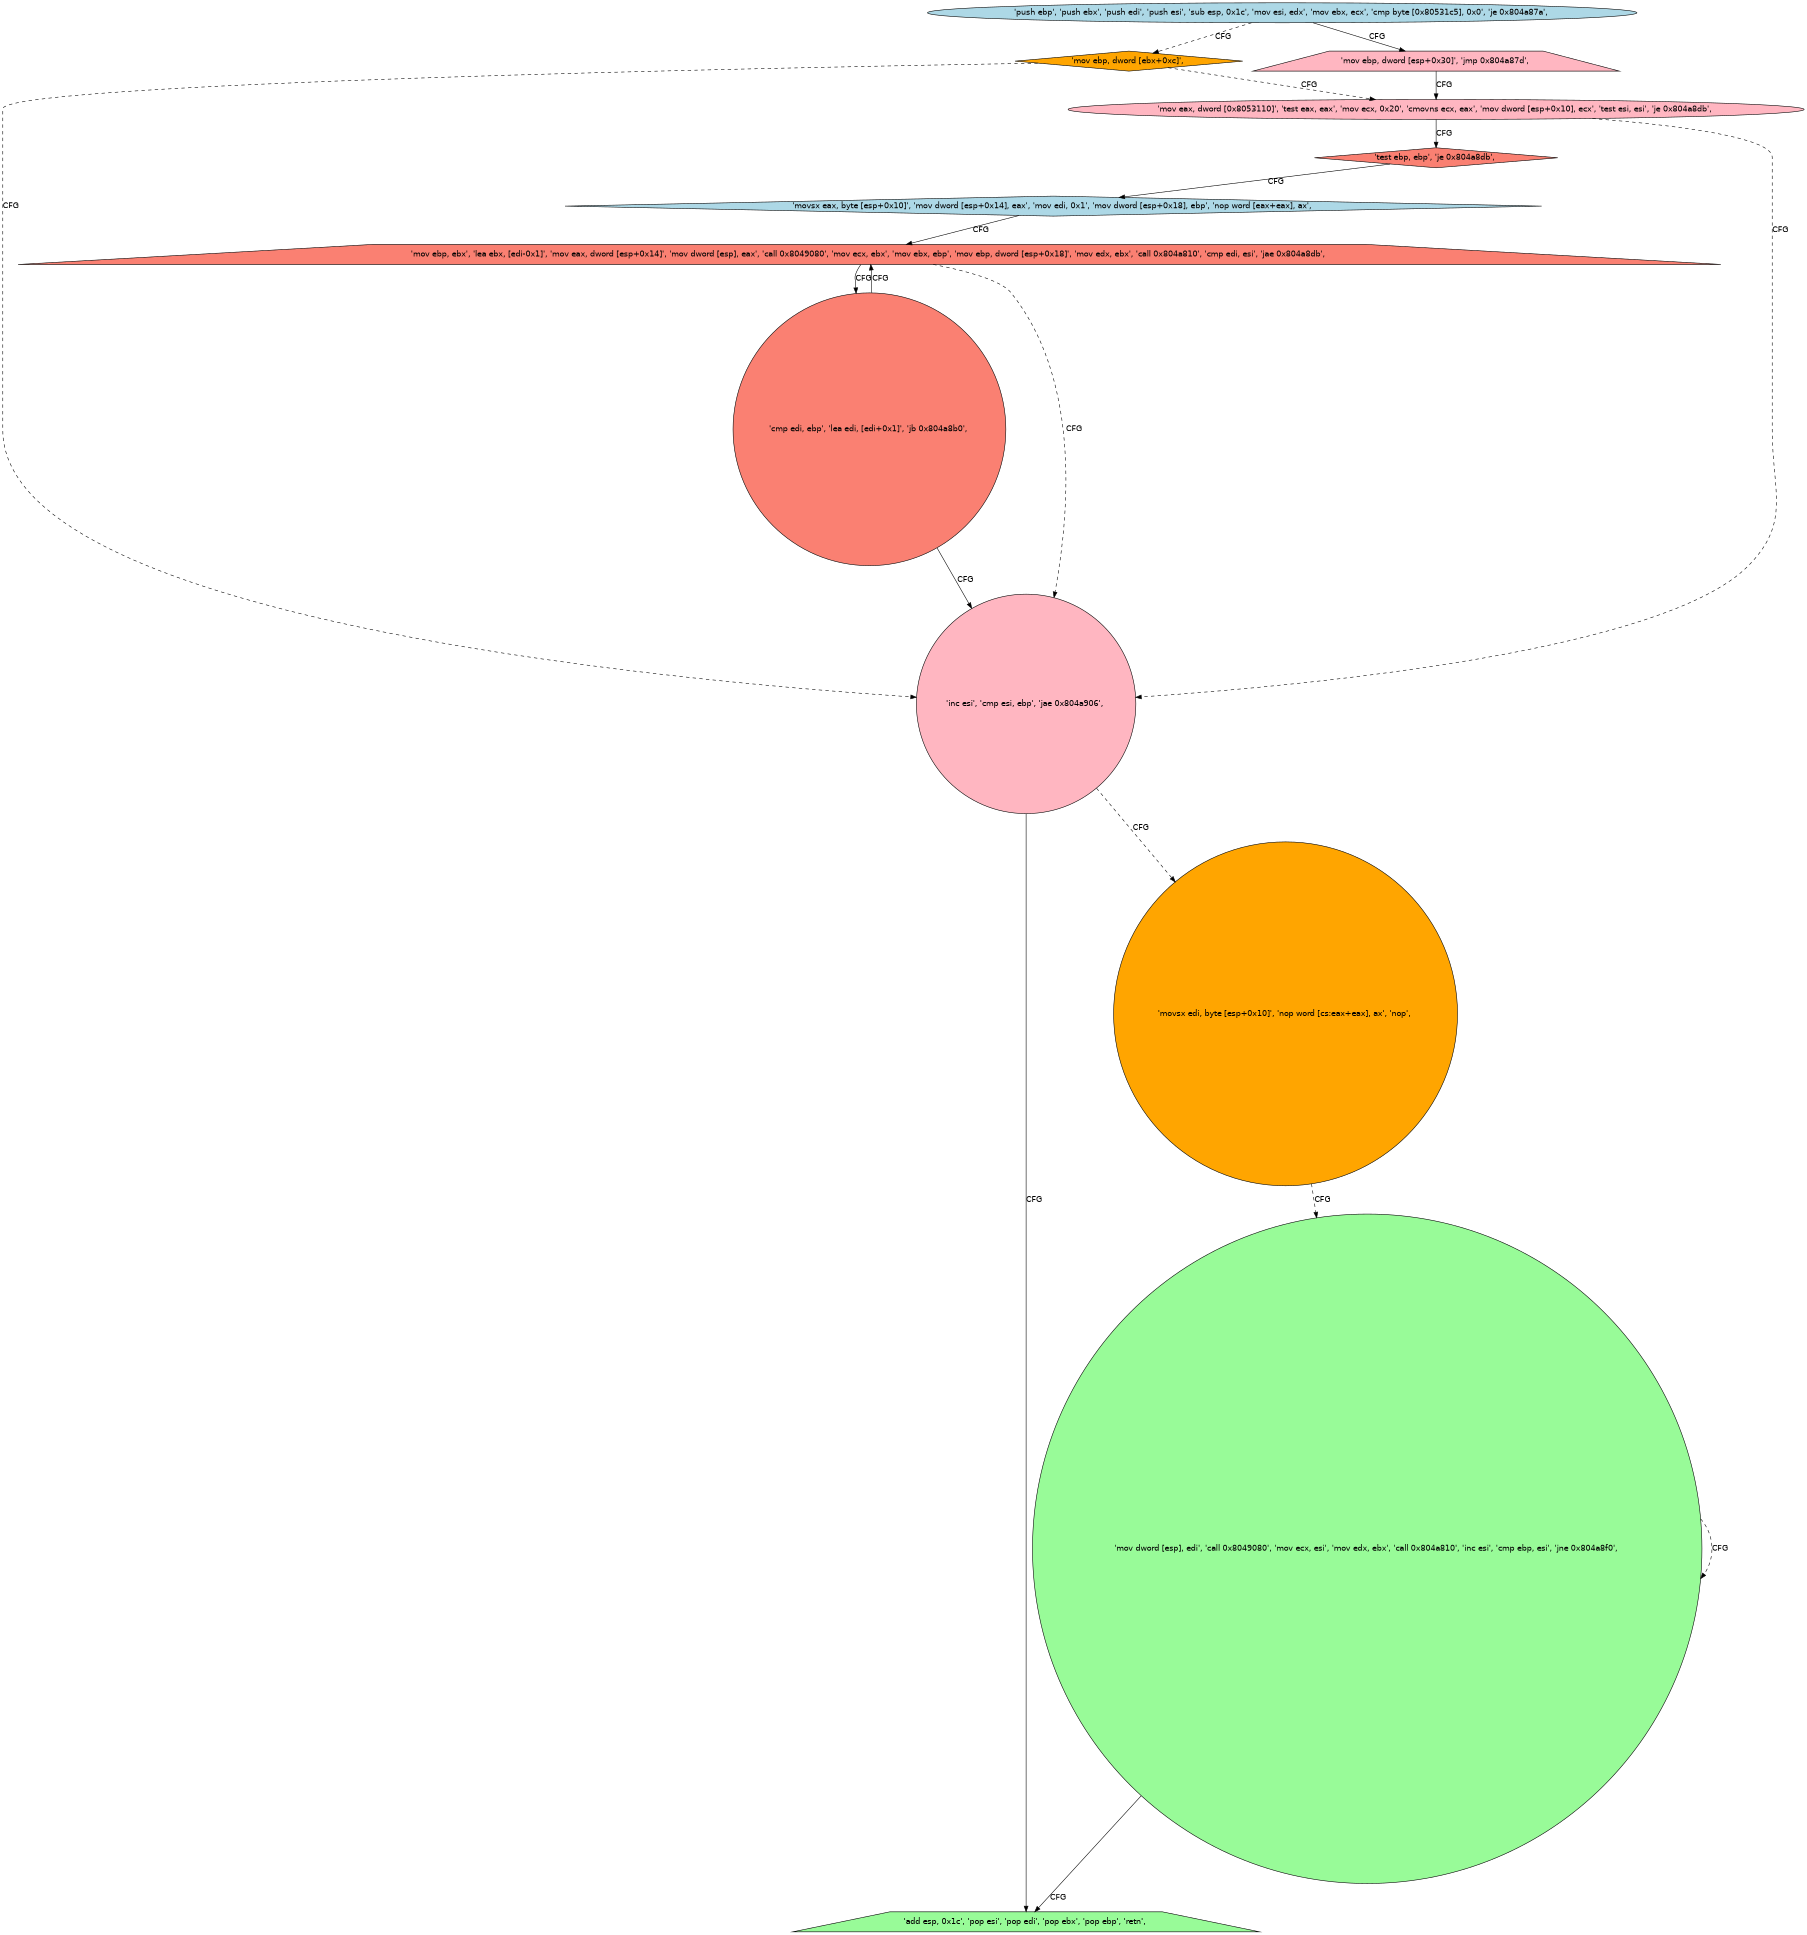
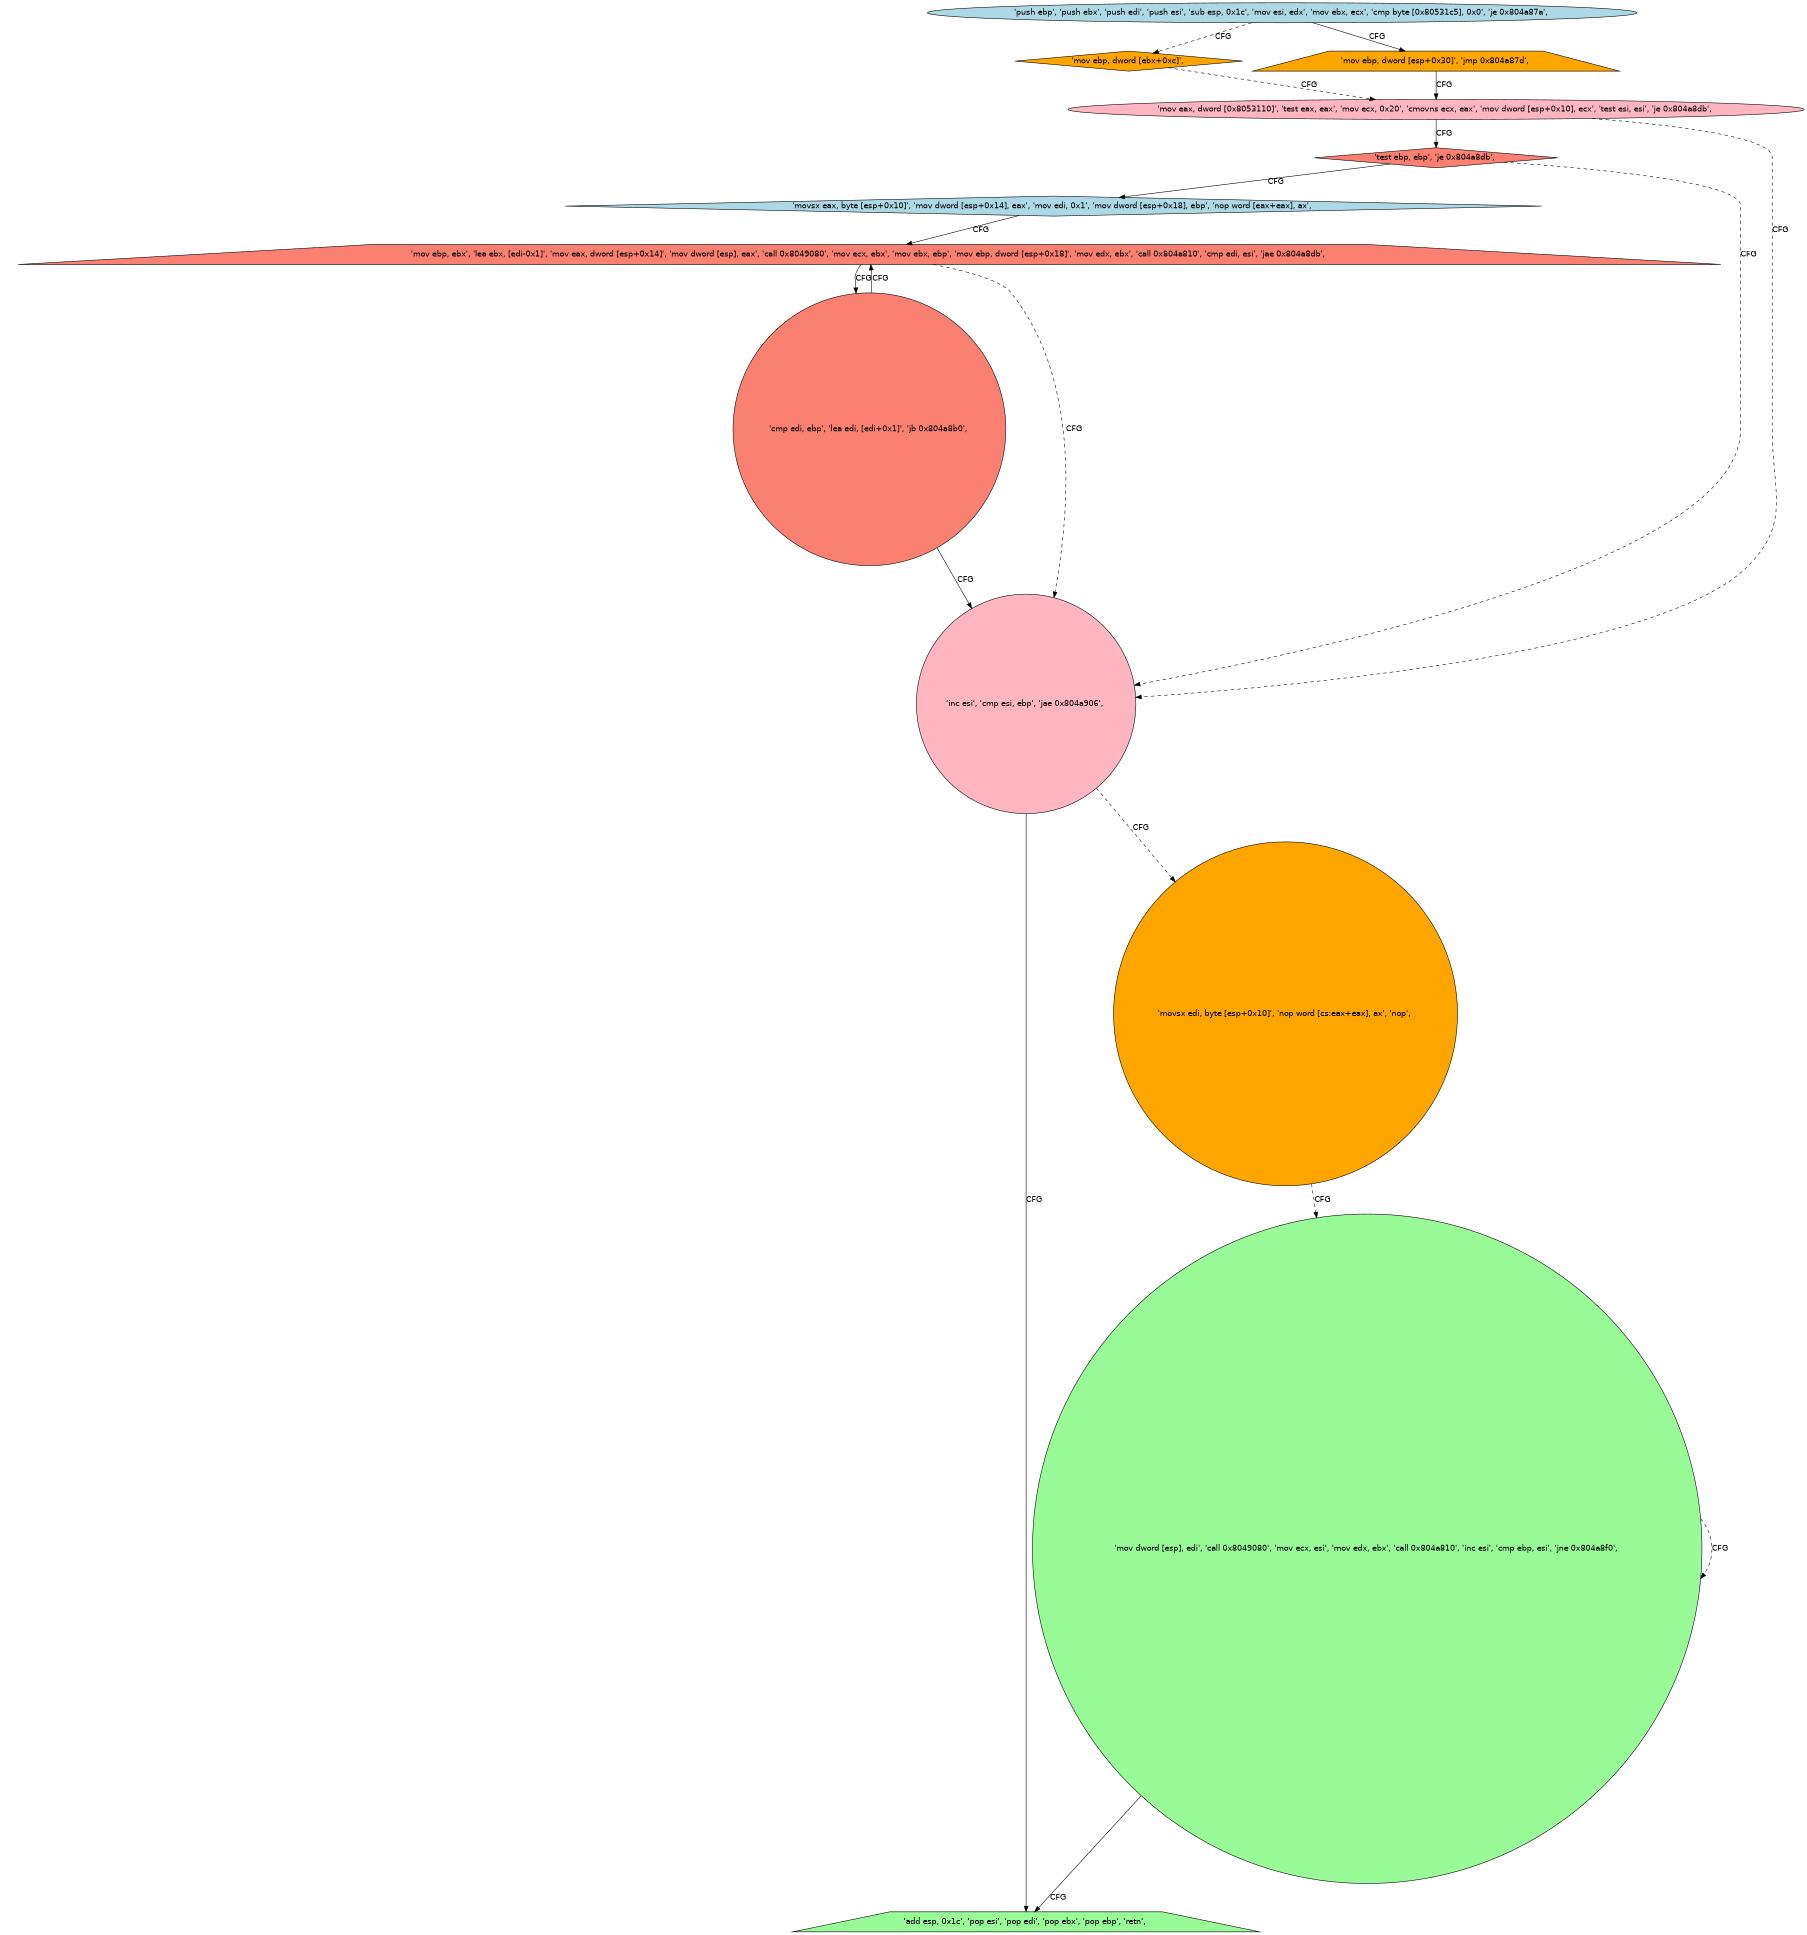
(1436, 61) -> (1436, 61)
(3, 243) -> (1682, 512)
